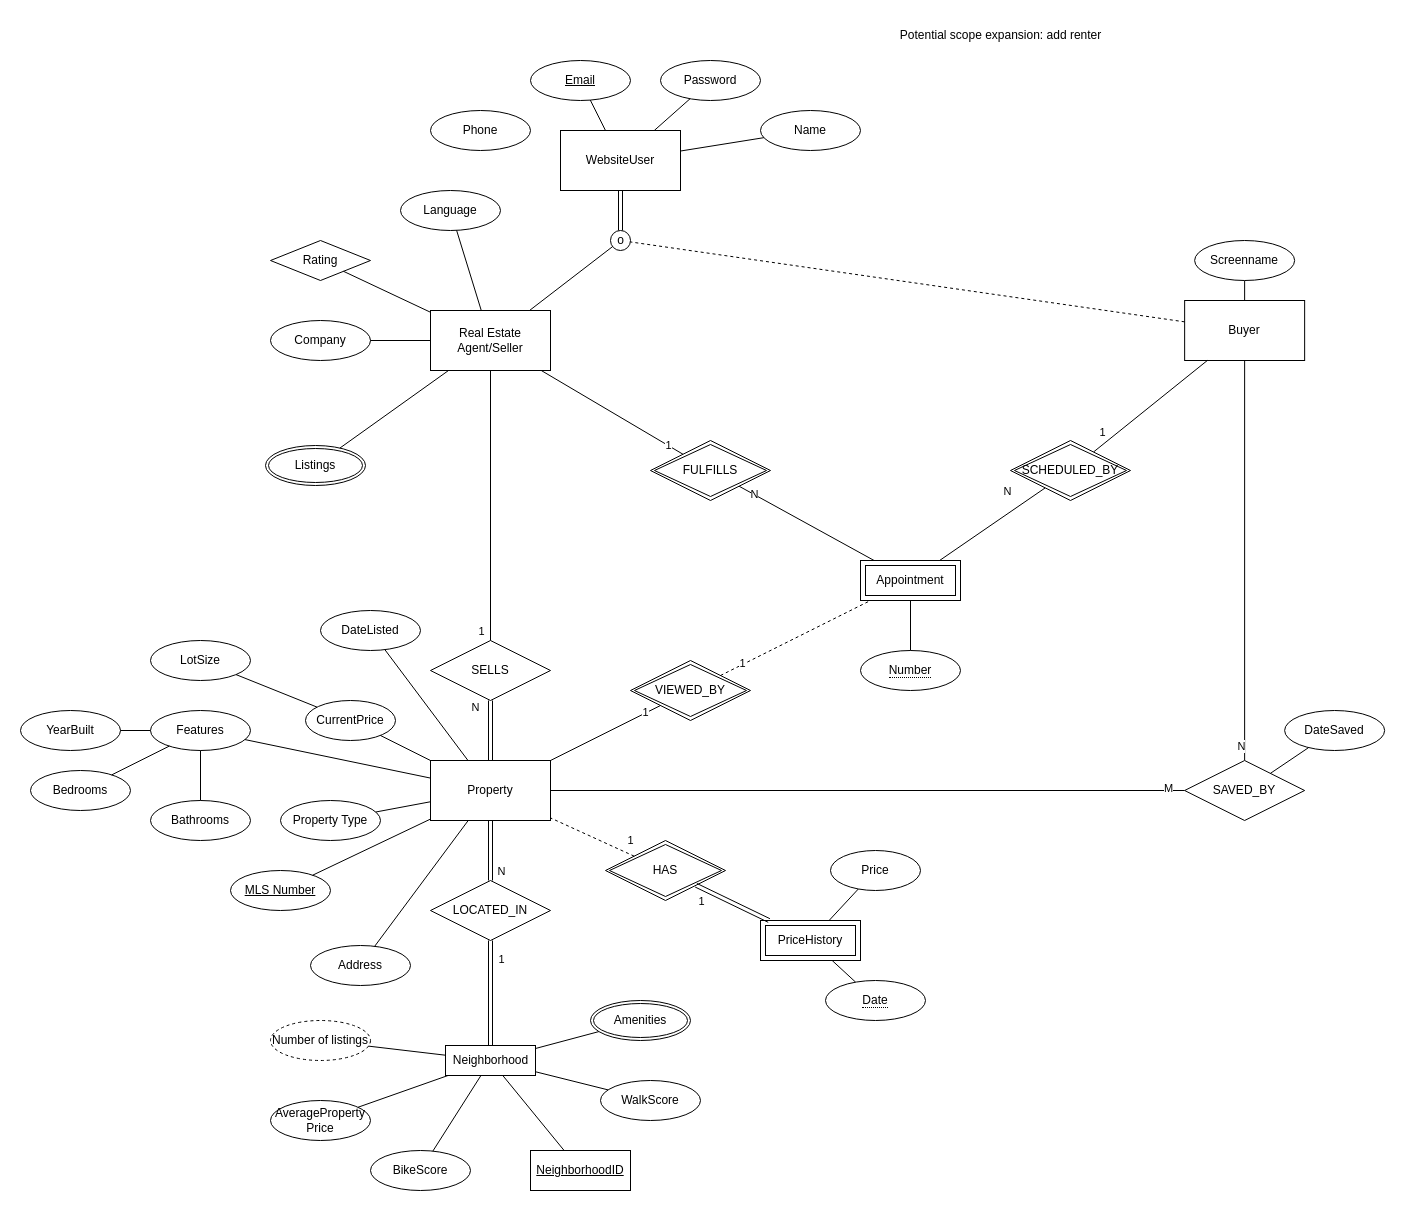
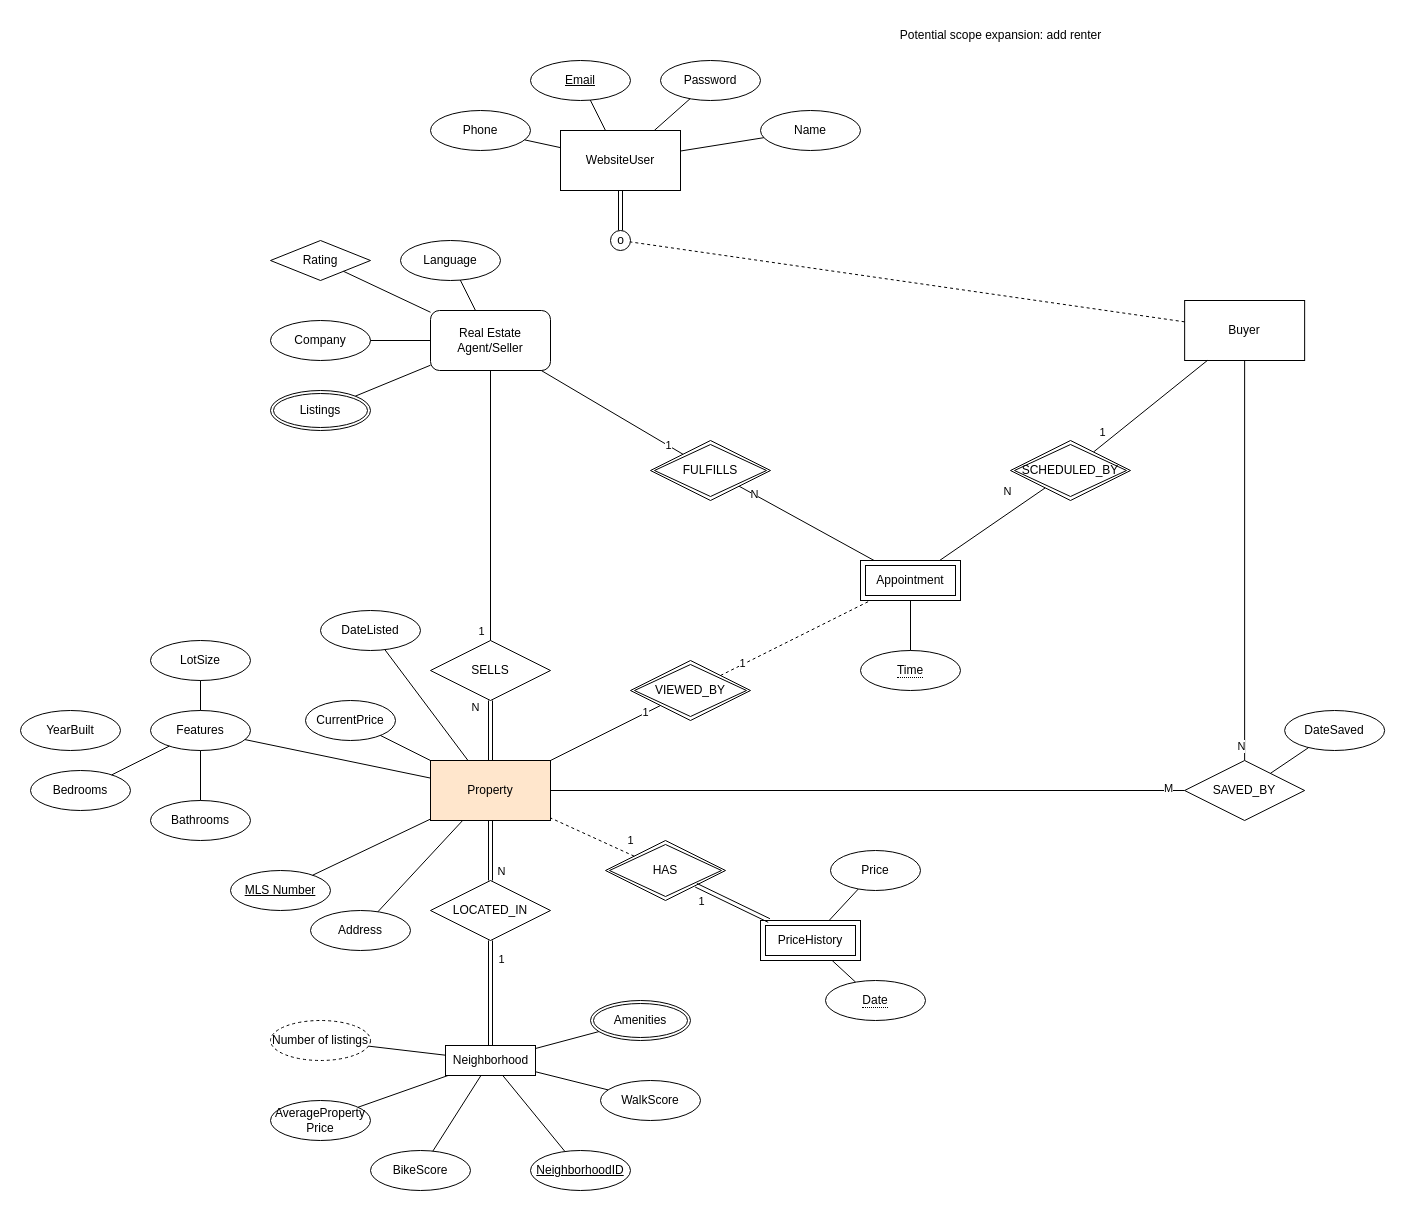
none -> (543, 144)
(451, 211) -> (451, 261)
(1245, 261) -> none
(571, 279) -> none
(1245, 291) -> none
(491, 341) -> (491, 341)
(316, 466) -> (321, 411)
(911, 671) -> (911, 671)
(276, 691) -> (201, 696)
(136, 731) -> none
(491, 791) -> (491, 791)
(404, 807) -> none
(331, 821) -> none
(361, 966) -> (361, 931)
(581, 1171) -> (581, 1171)
